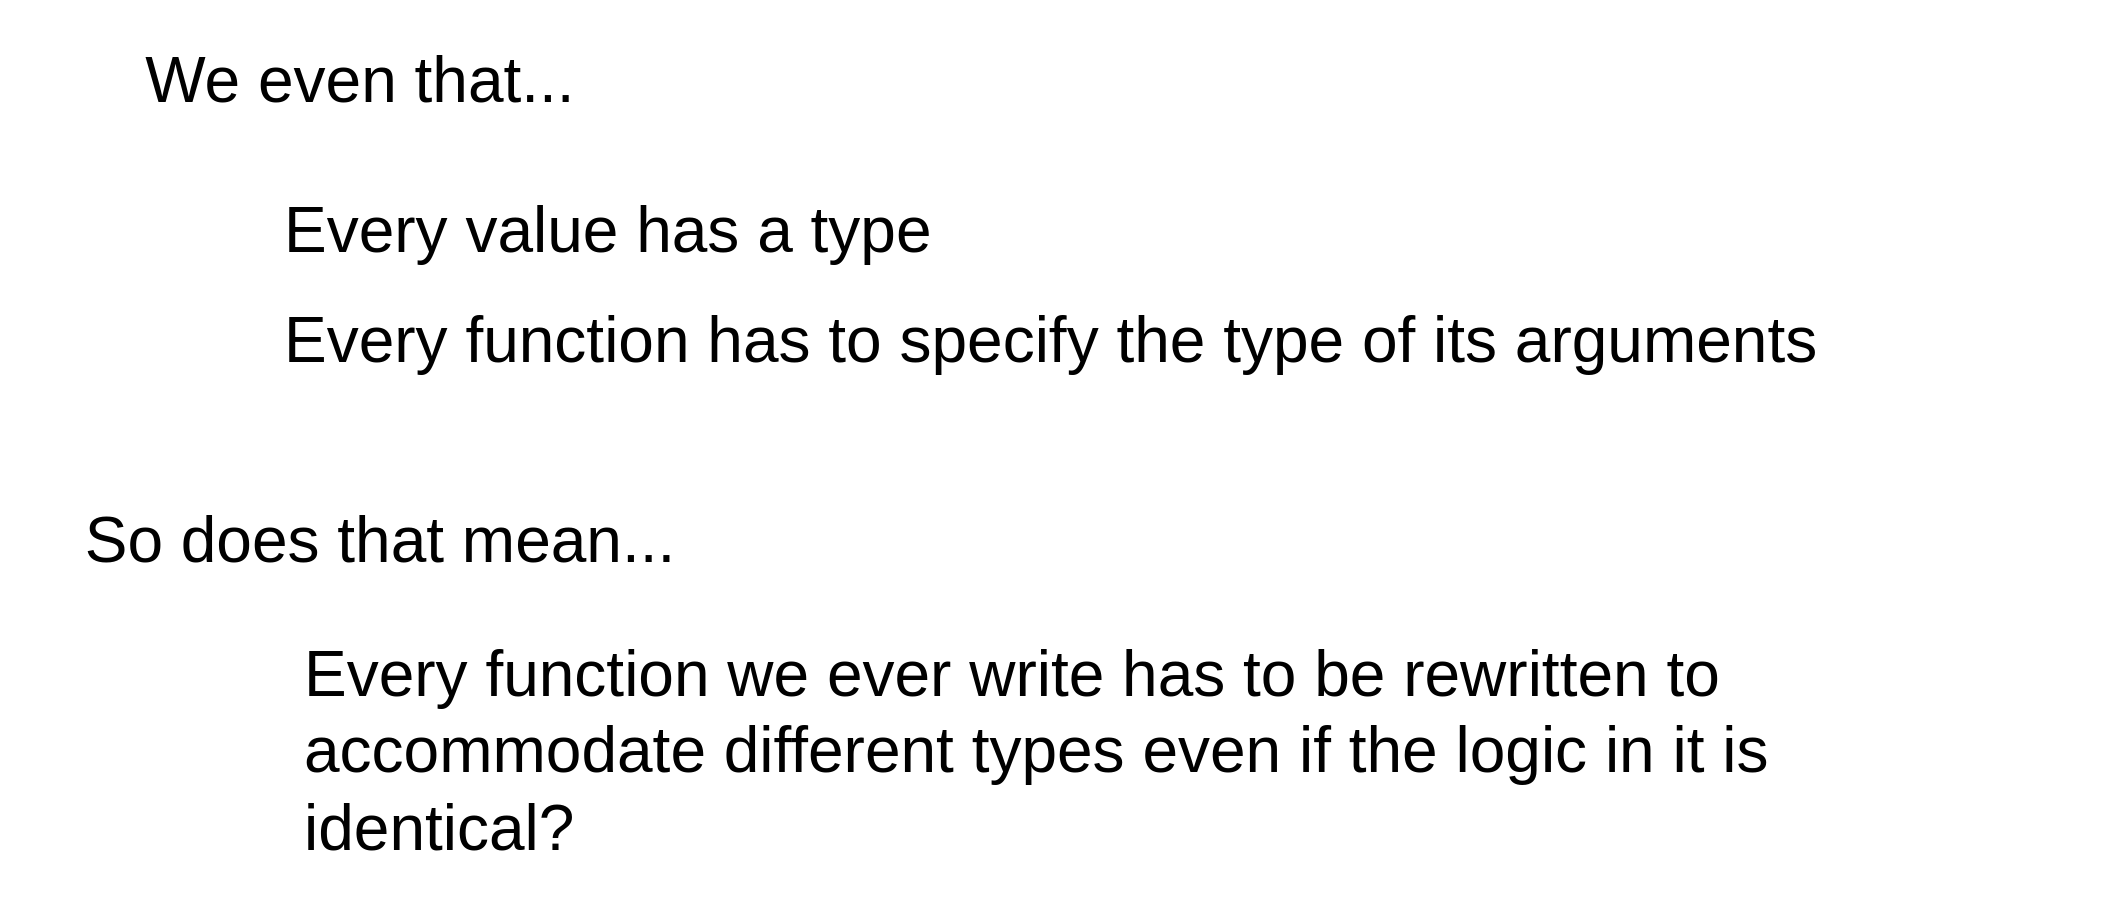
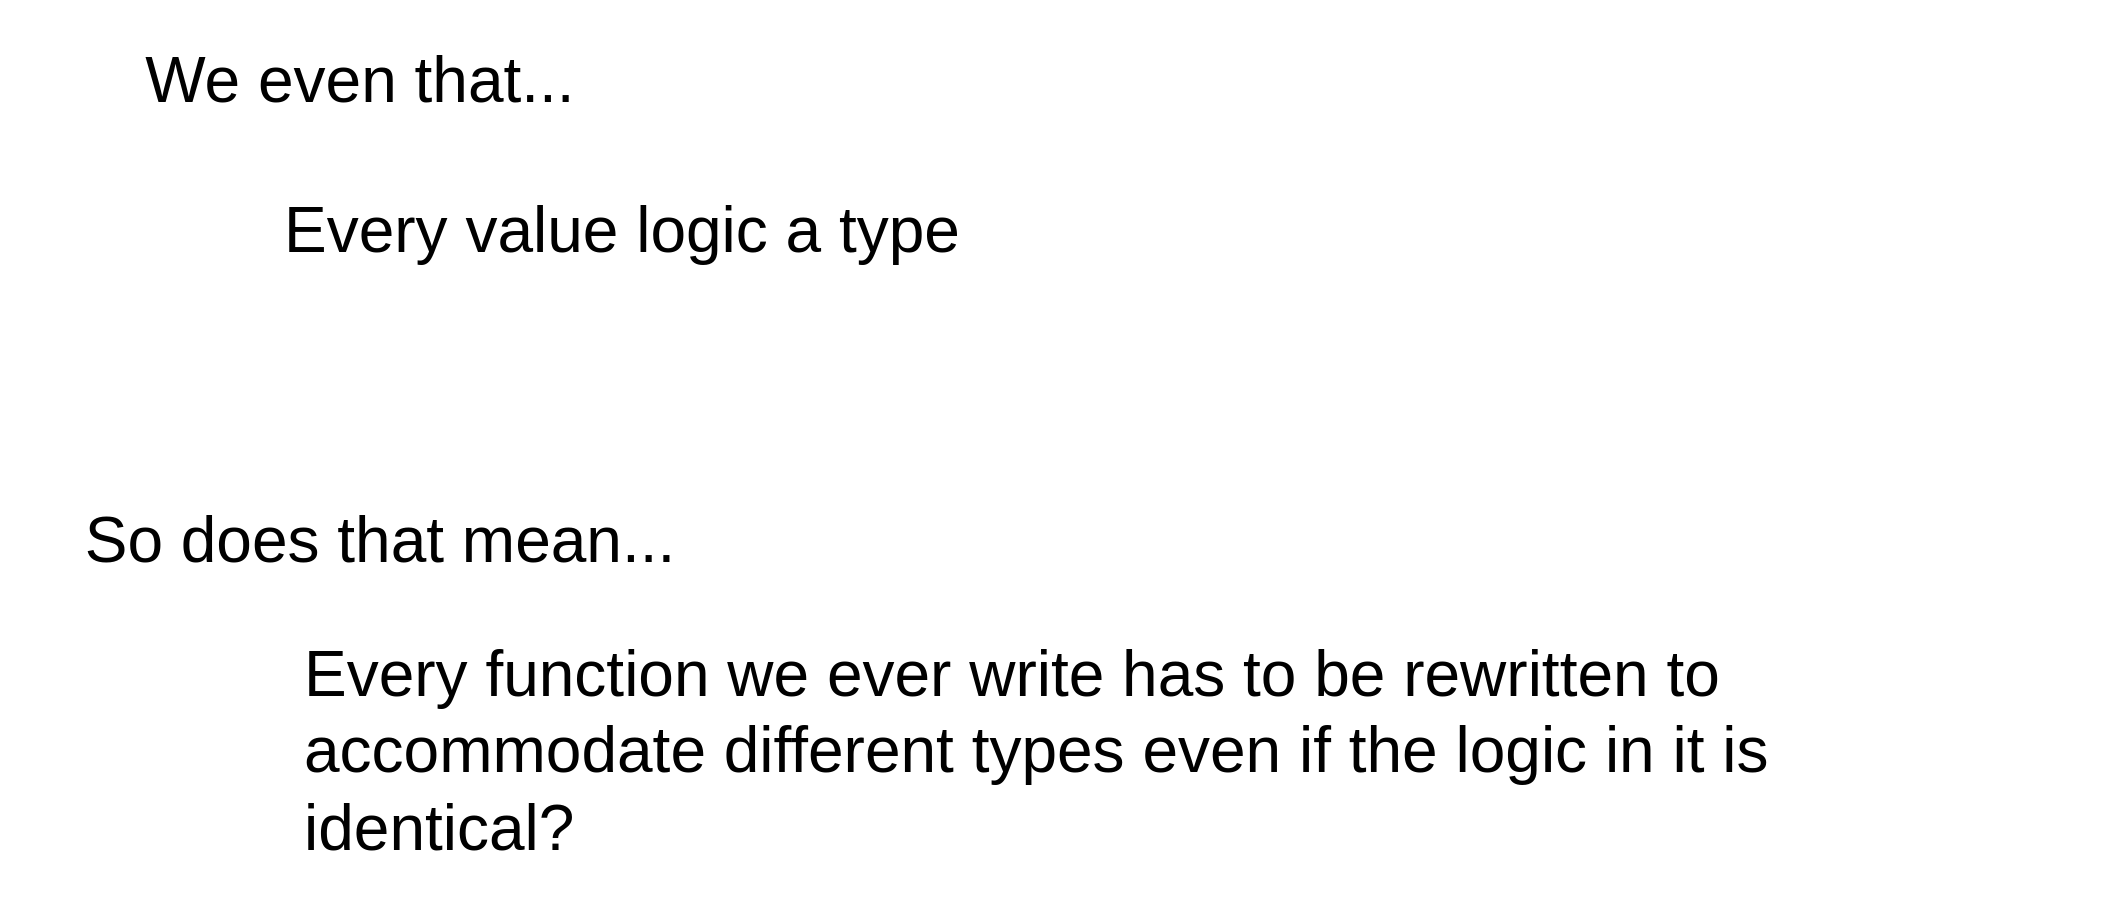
(638, 231) -> (657, 231)
(1171, 341) -> none
